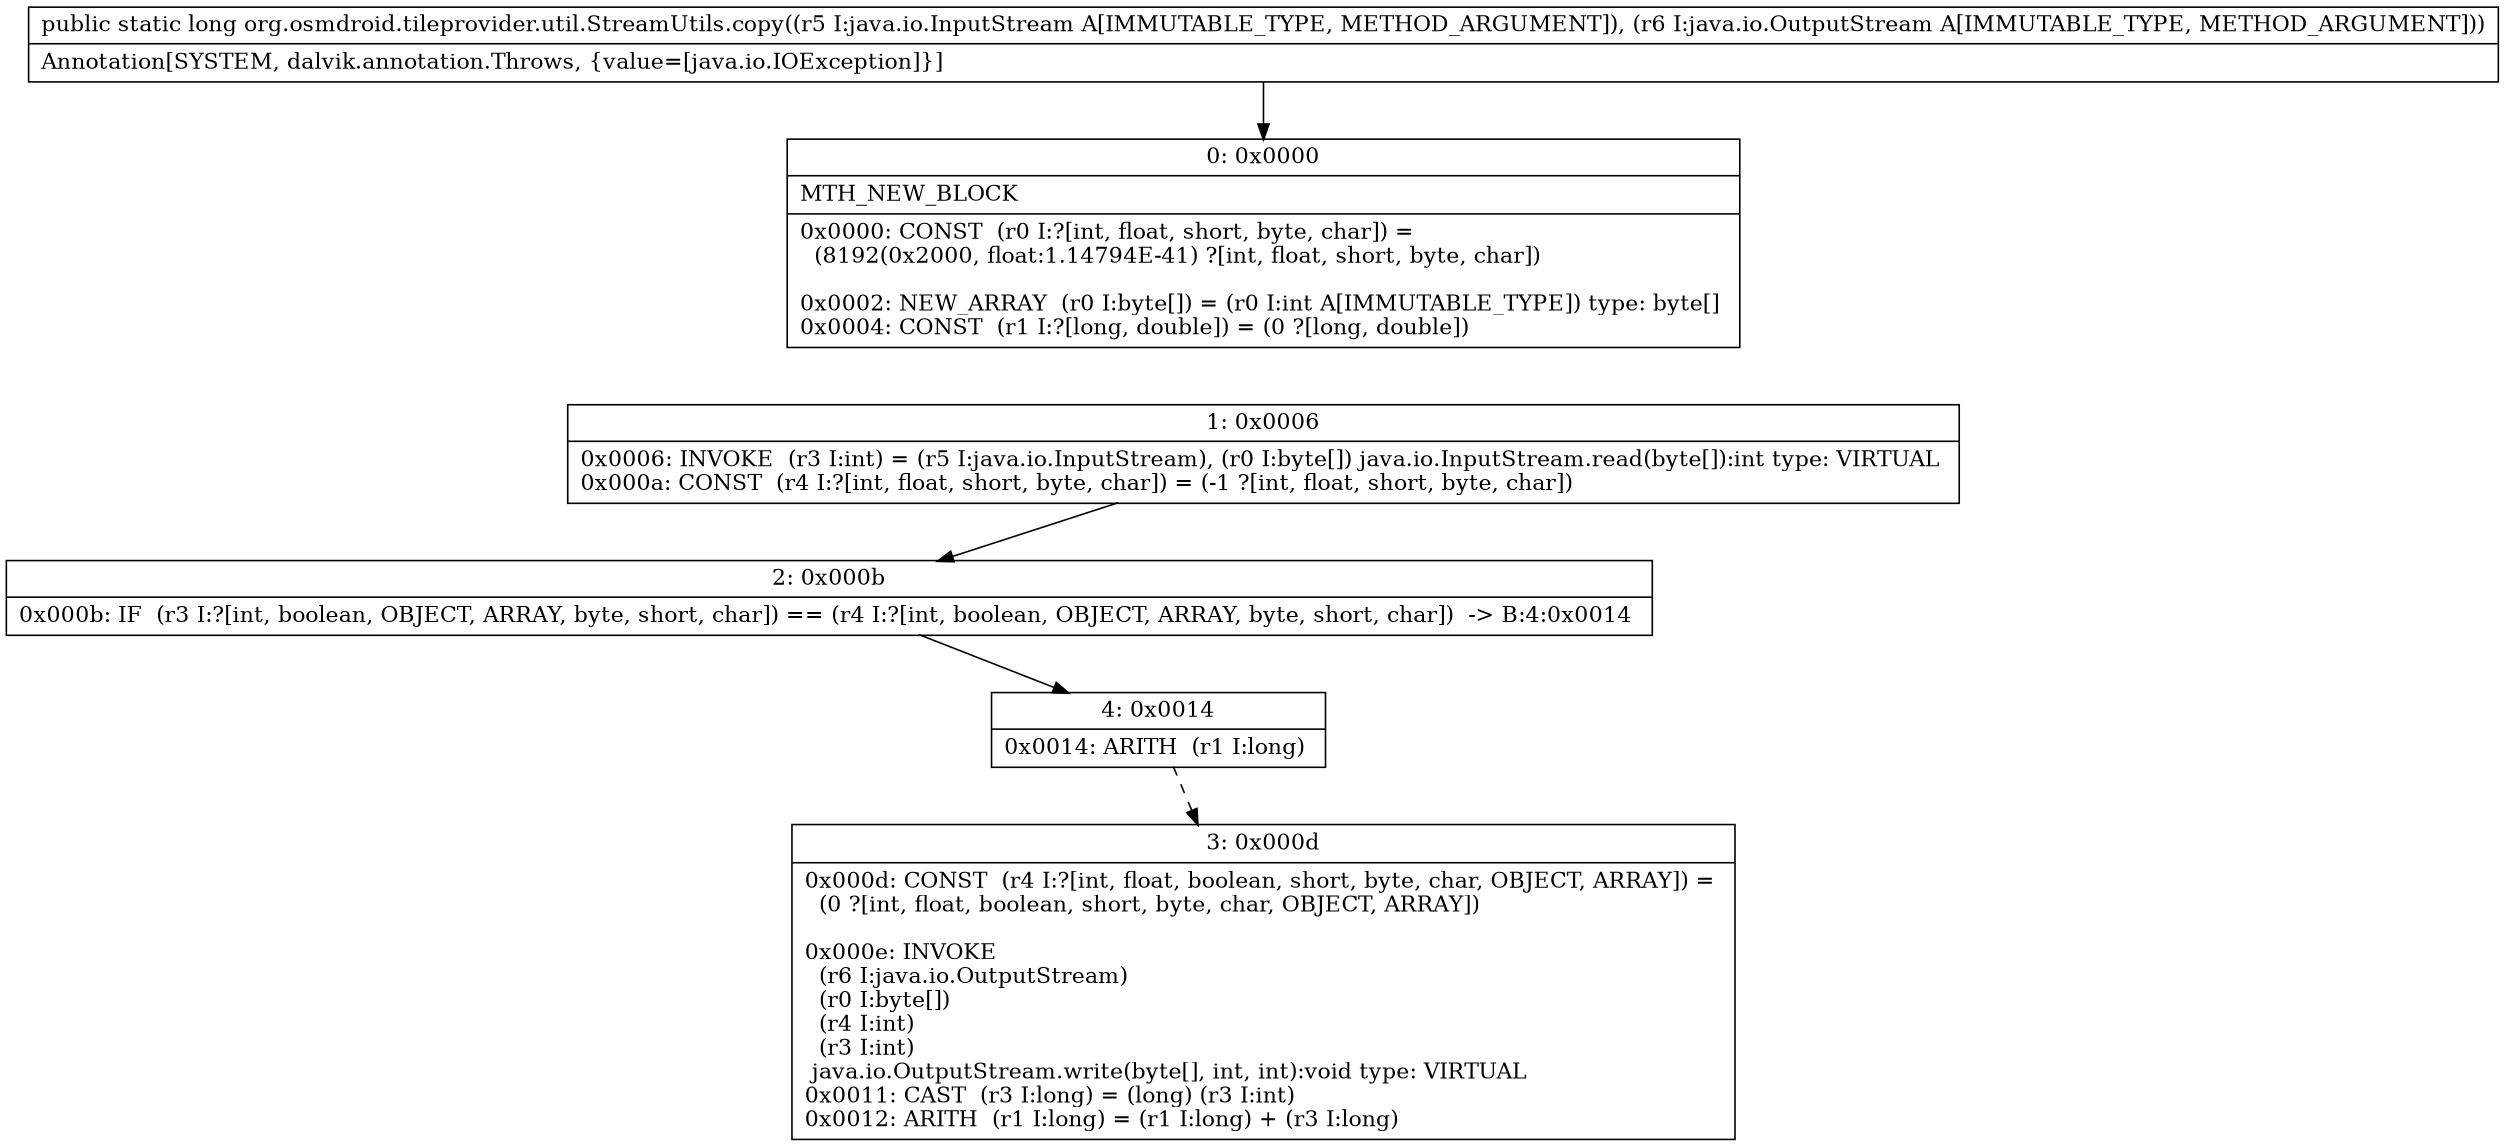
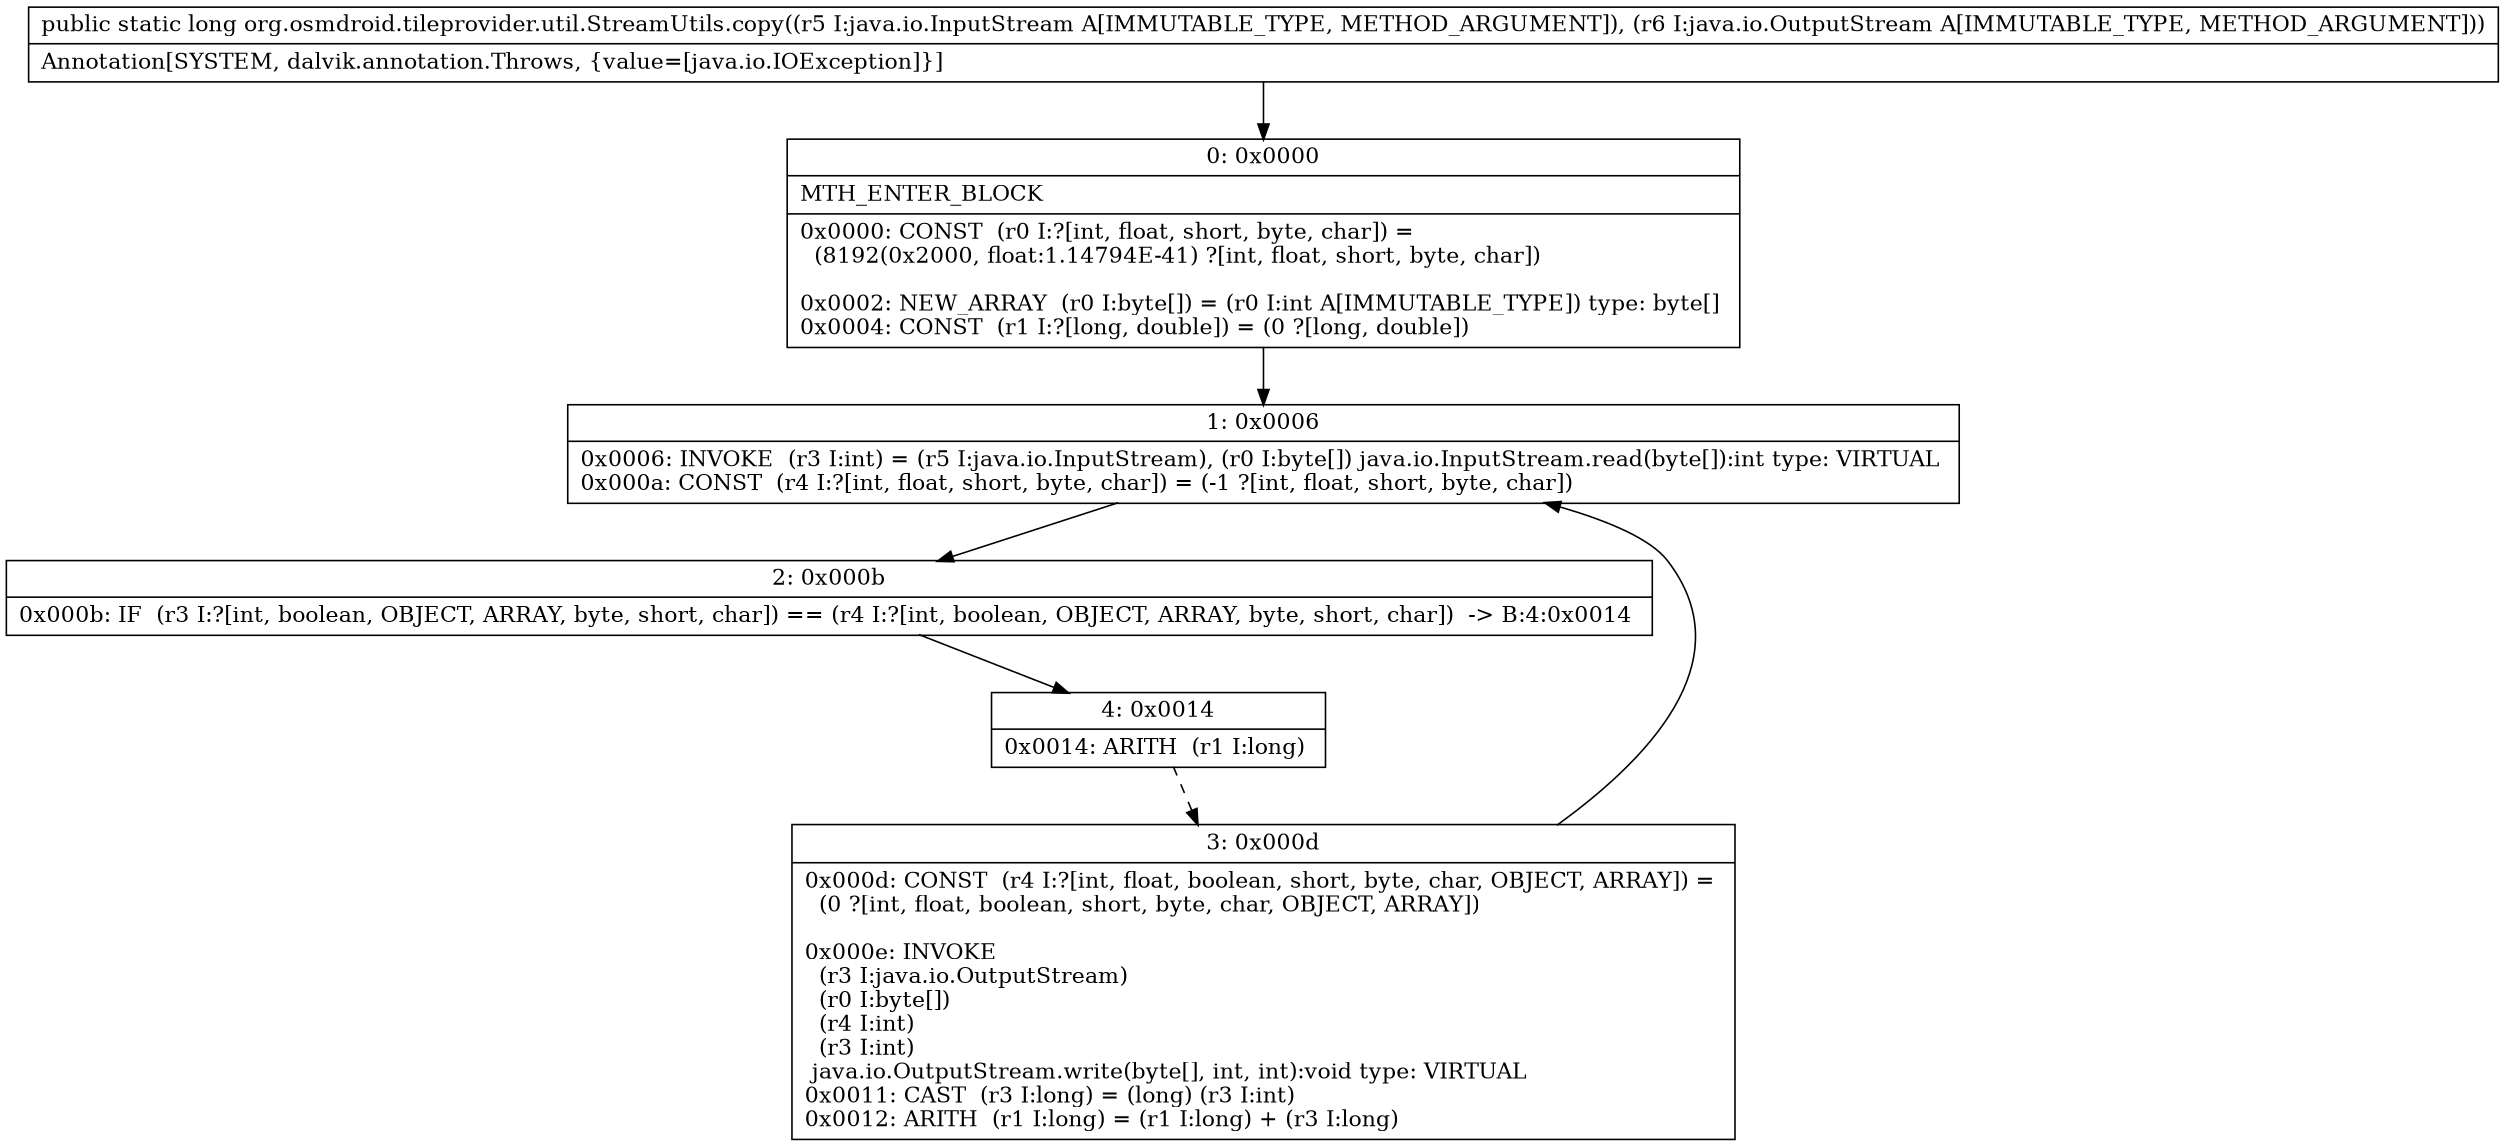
(910, 194) -> (922, 194)
none -> (1263, 368)
none -> (1693, 656)
(967, 976) -> (967, 976)
